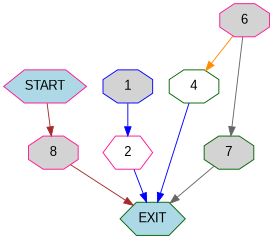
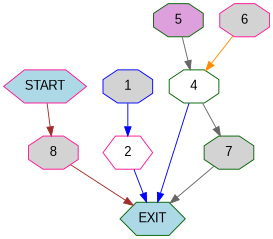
none -> (178, 20)
(237, 82) -> (209, 116)
